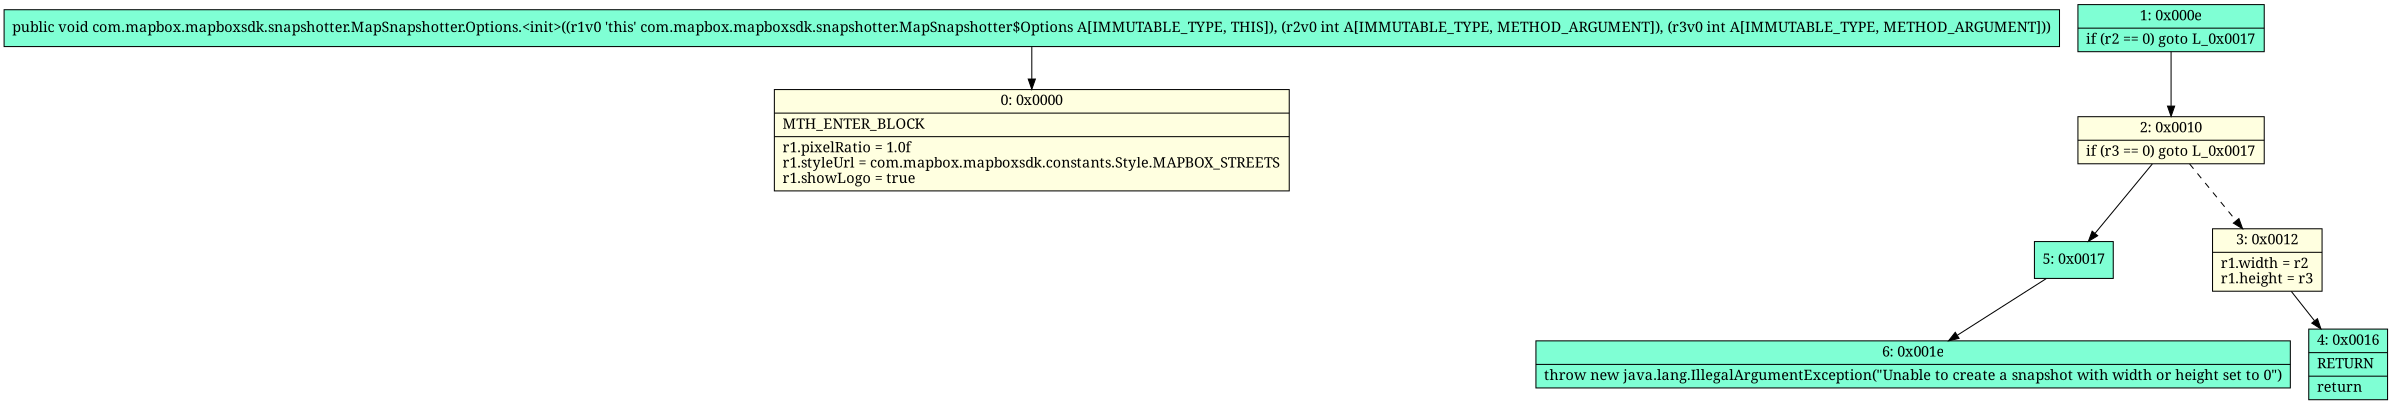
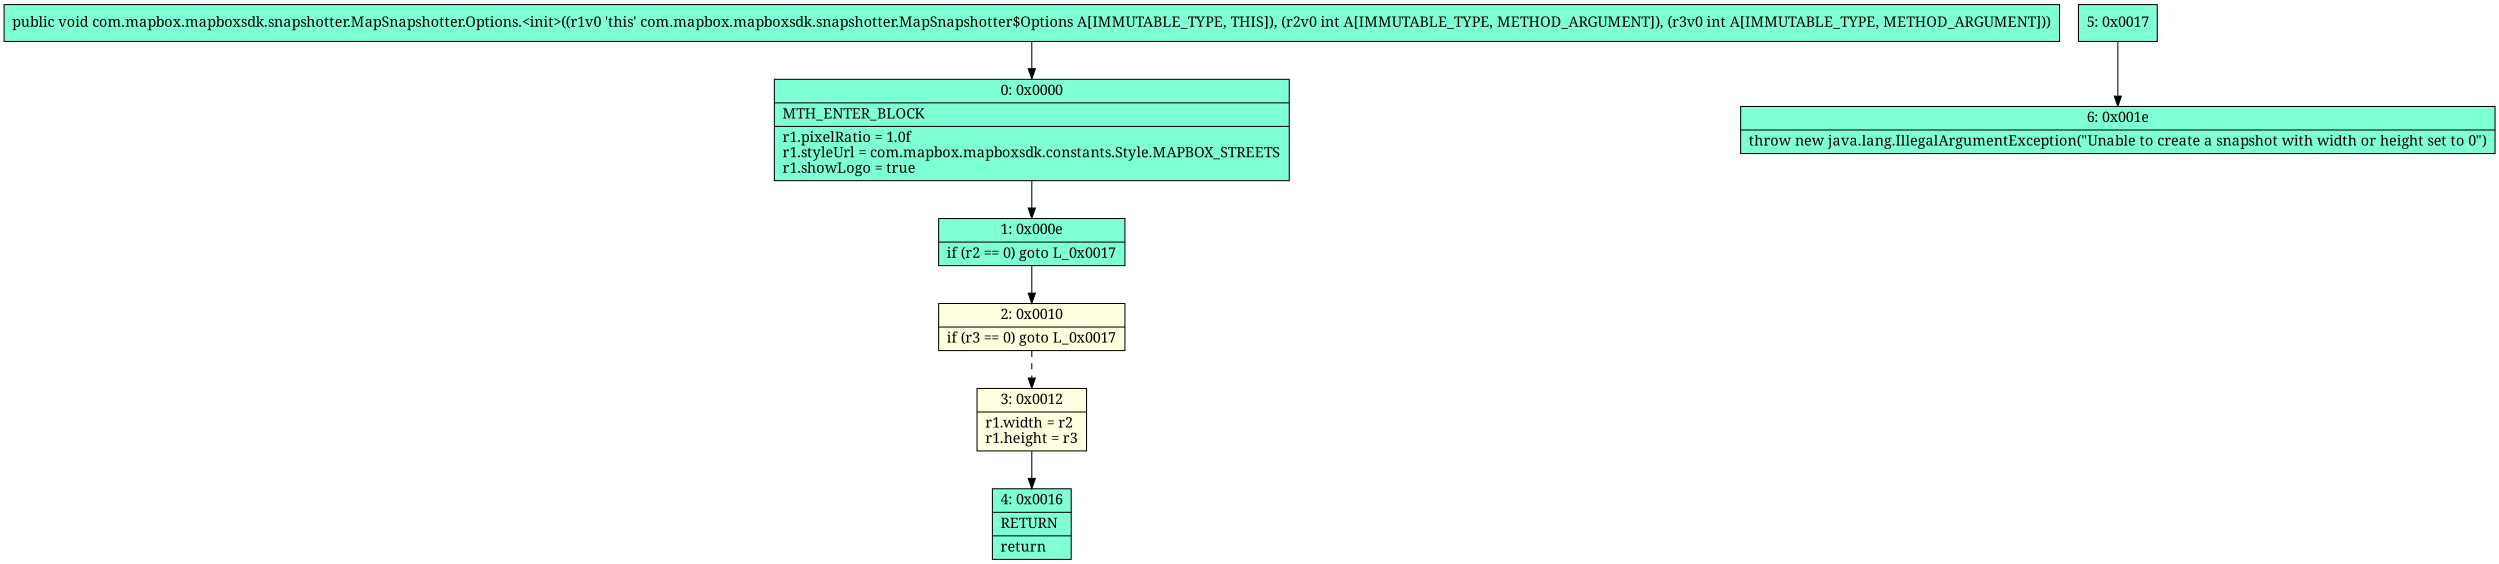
(1032, 140) -> (1032, 130)
none -> (1032, 194)
(2124, 199) -> none
